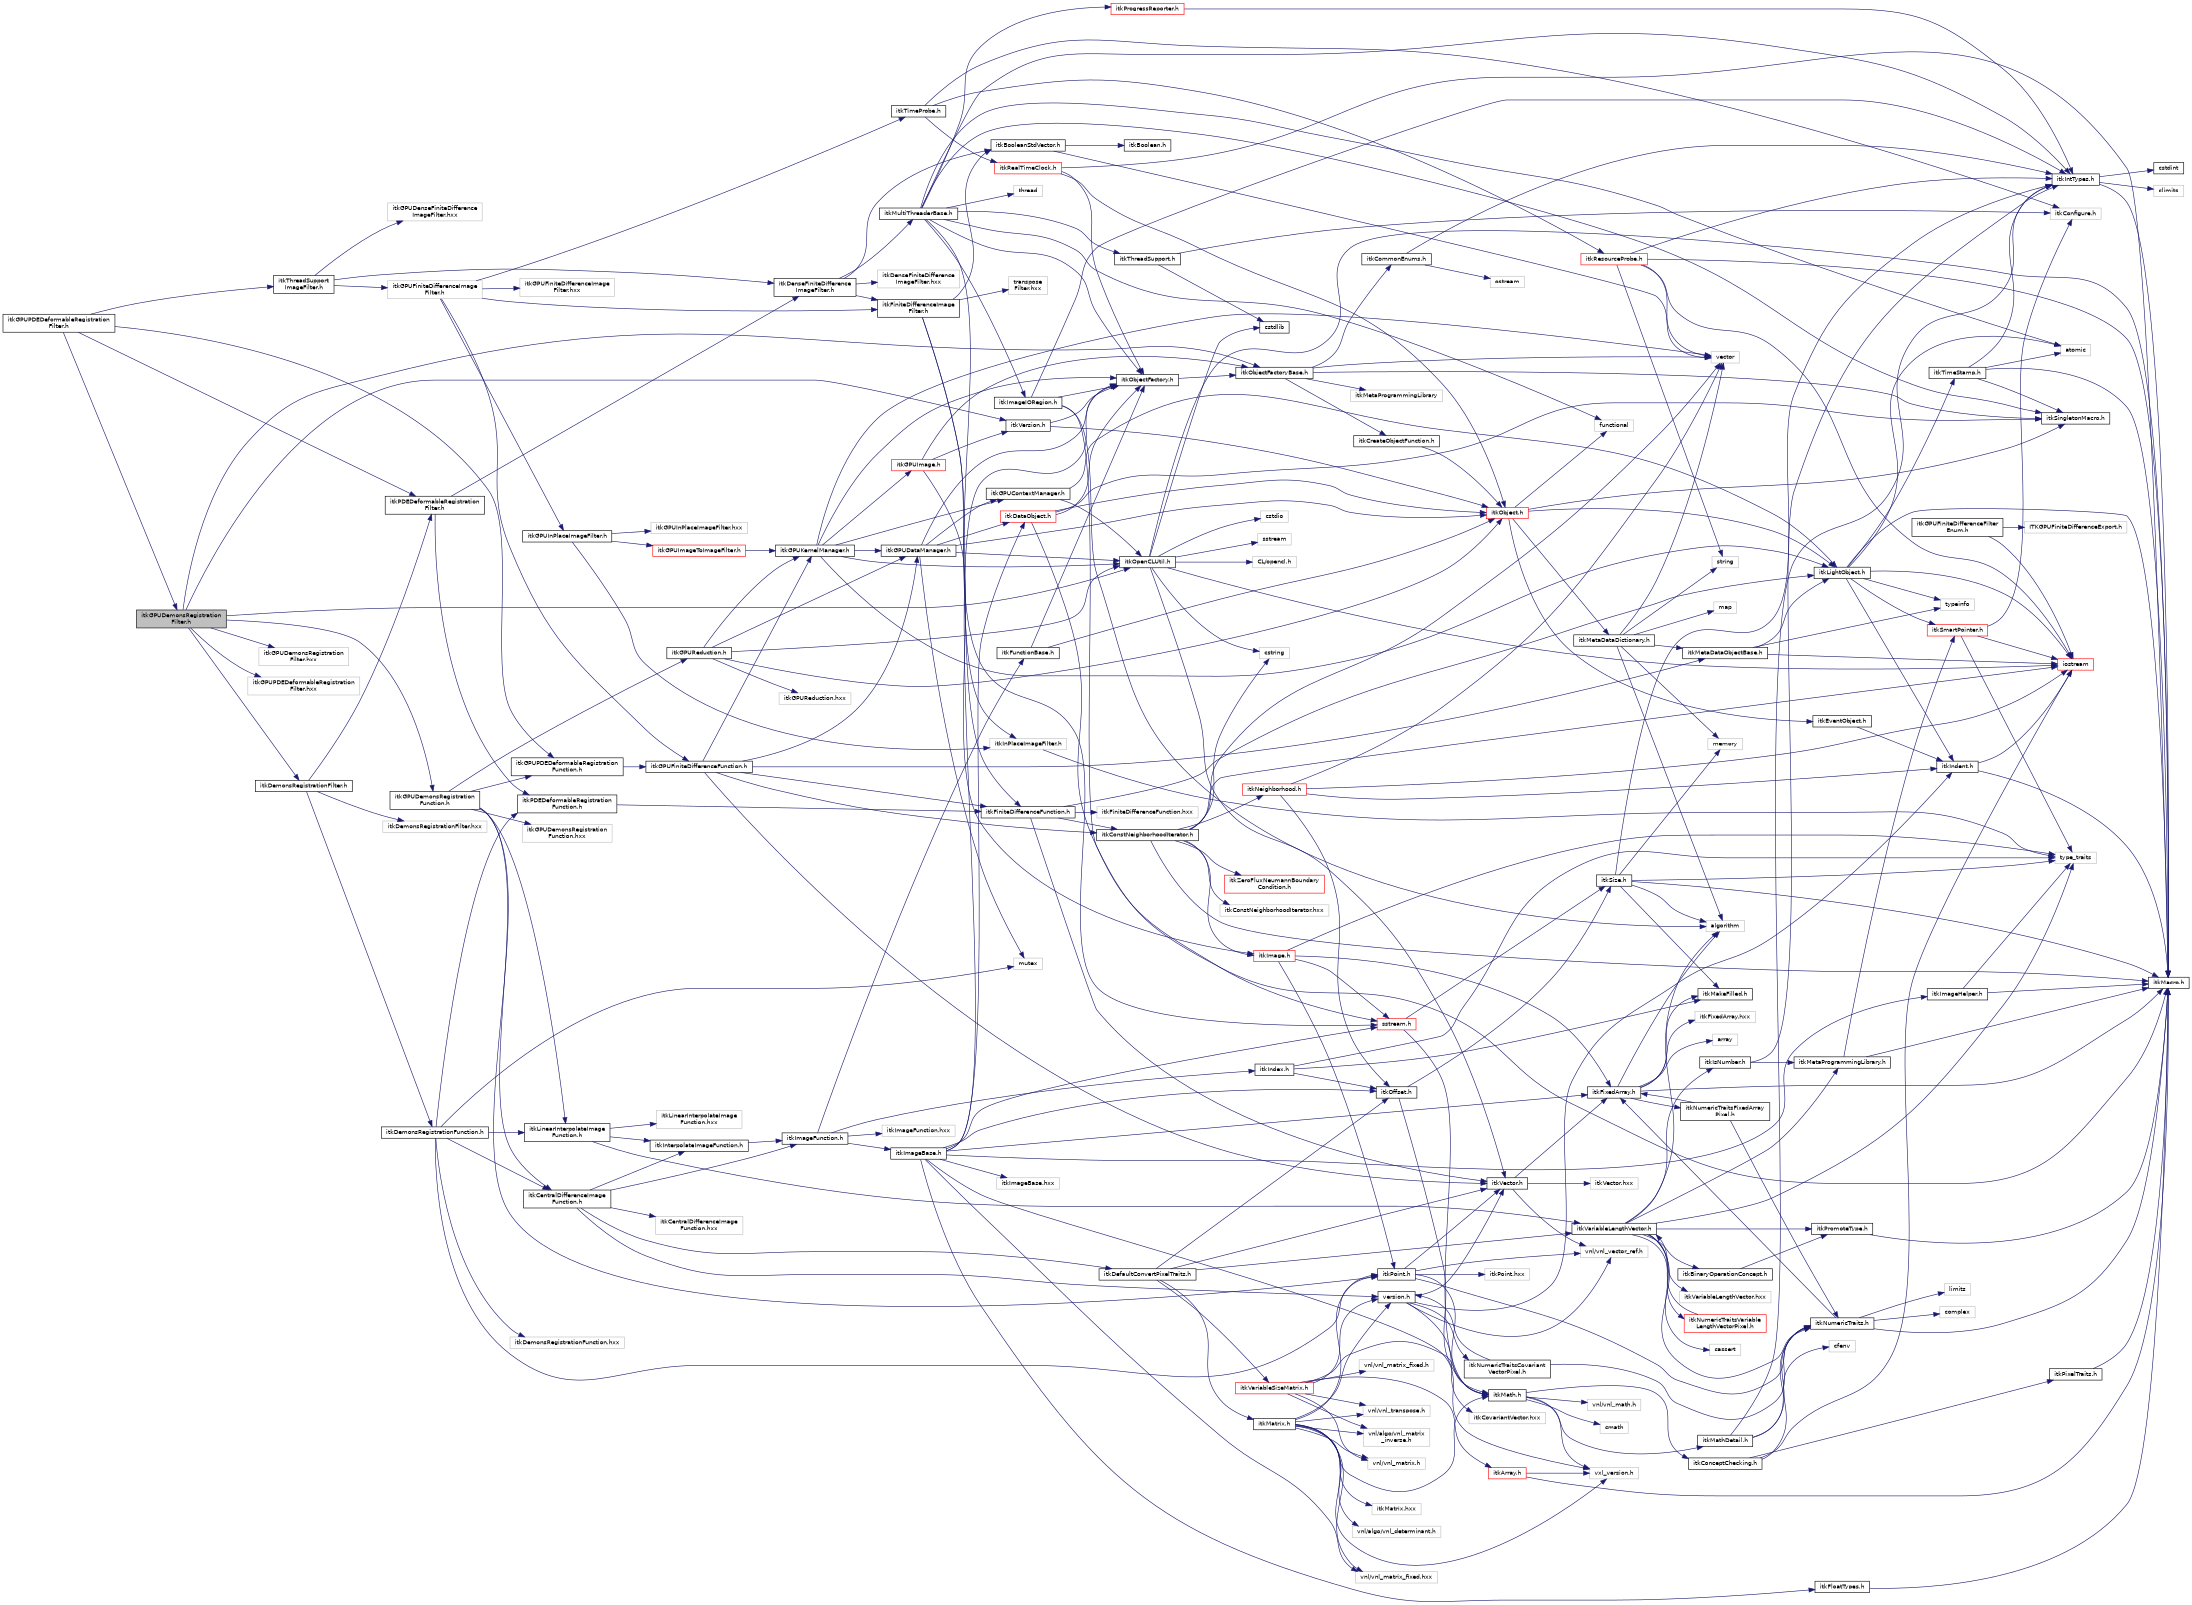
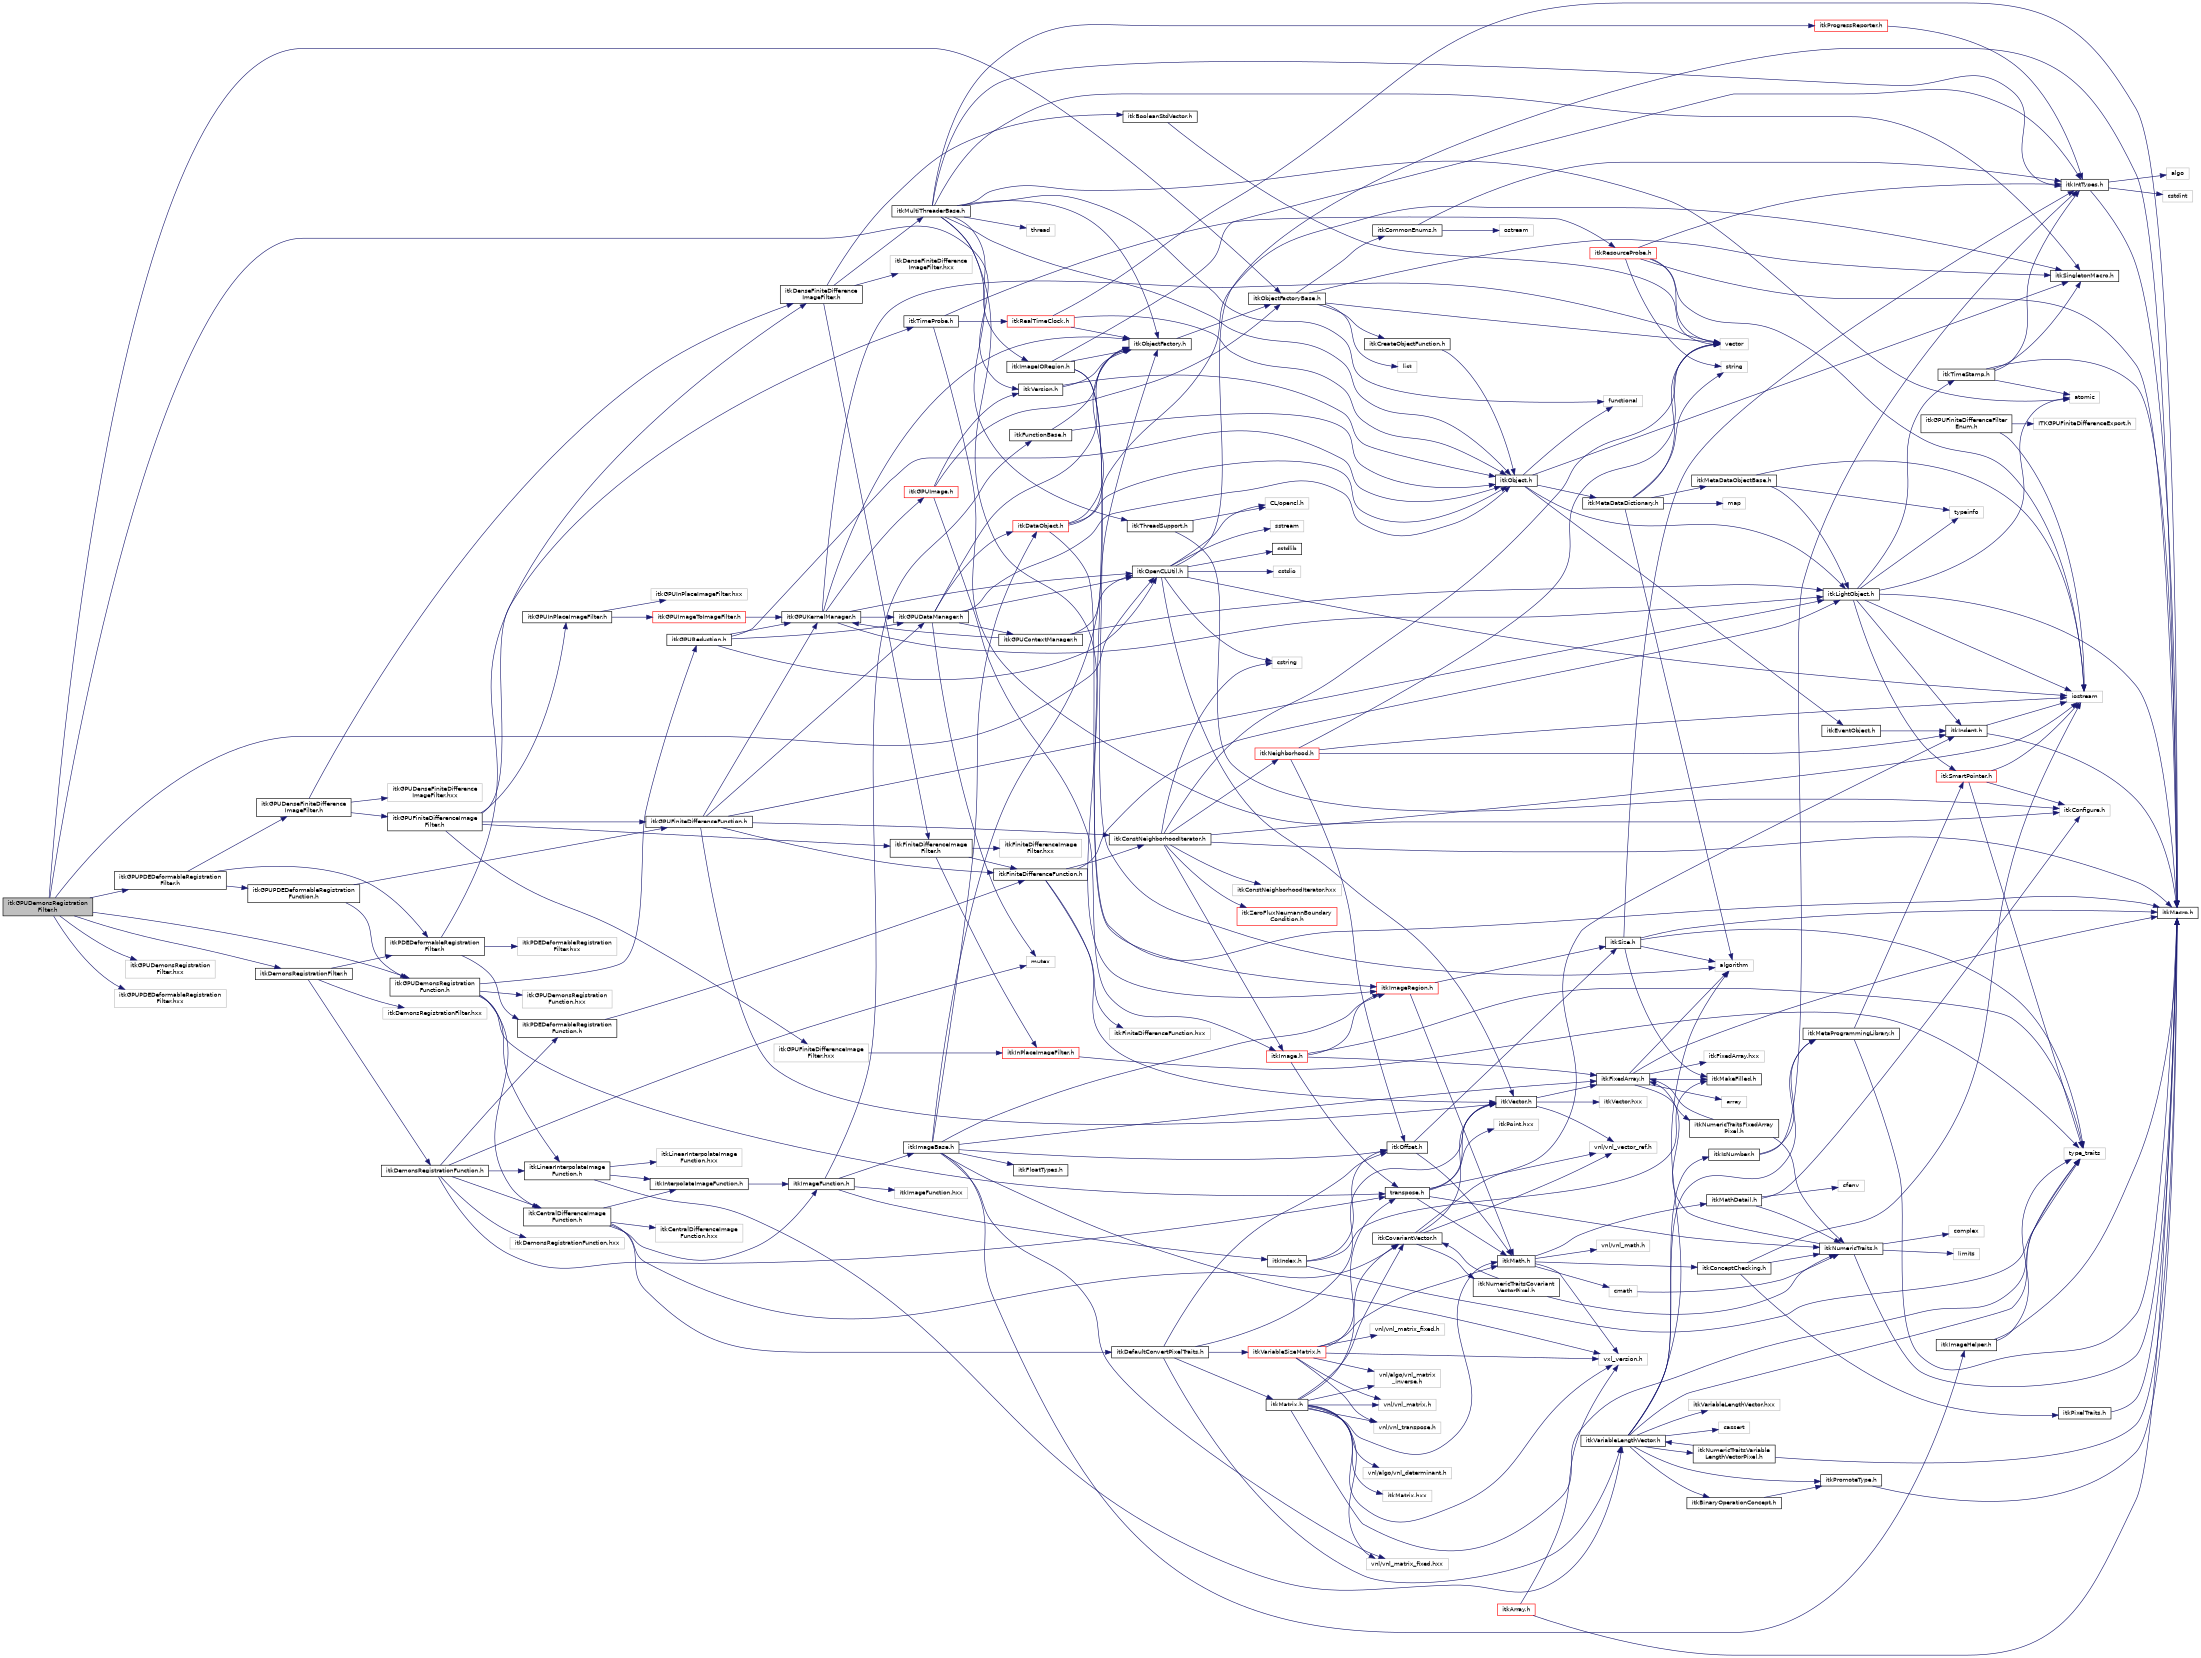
(1148, 145) -> none
(2169, 168) -> (2178, 196)
(2169, 191) -> (2178, 174)
(970, 230) -> none
(304, 284) -> (304, 808)
(1028, 286) -> (1041, 848)
(435, 290) -> (435, 822)
(1208, 292) -> (1226, 514)
none -> (1239, 332)
(1397, 396) -> (1407, 367)
(119, 468) -> (106, 894)
(1507, 513) -> (1516, 481)
(917, 523) -> (928, 633)
(2076, 664) -> (2085, 697)
(815, 699) -> none
(737, 718) -> (932, 1053)
(1028, 744) -> (1041, 1053)
(1725, 744) -> none
(1254, 751) -> (1273, 708)
(1776, 751) -> (1928, 1019)
(498, 784) -> (372, 940)
none -> (567, 946)
(1397, 1024) -> (1407, 988)
(1028, 1183) -> none
(1397, 1274) -> (1407, 1193)
(1397, 1297) -> (1407, 1239)
(1725, 1324) -> (1734, 1454)
(1682, 1364) -> (1738, 1288)
none -> (1656, 1384)
(1413, 1386) -> (1459, 1356)
(2150, 1390) -> (2146, 1402)
(1507, 1418) -> none
